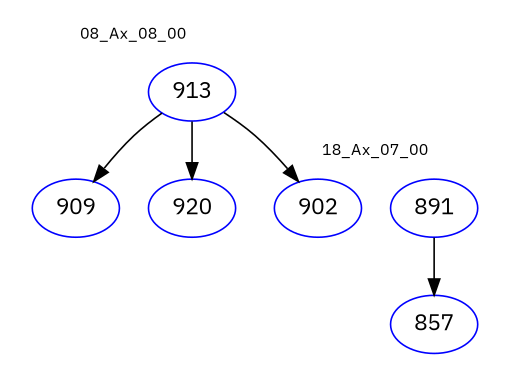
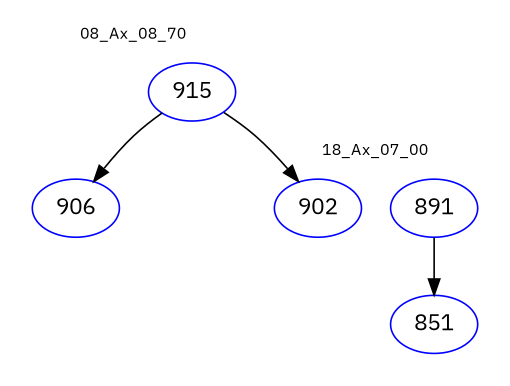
(134, 35) -> (134, 35)
(192, 92) -> (192, 92)
(76, 208) -> (76, 208)
(192, 208) -> none
(434, 324) -> (434, 324)
